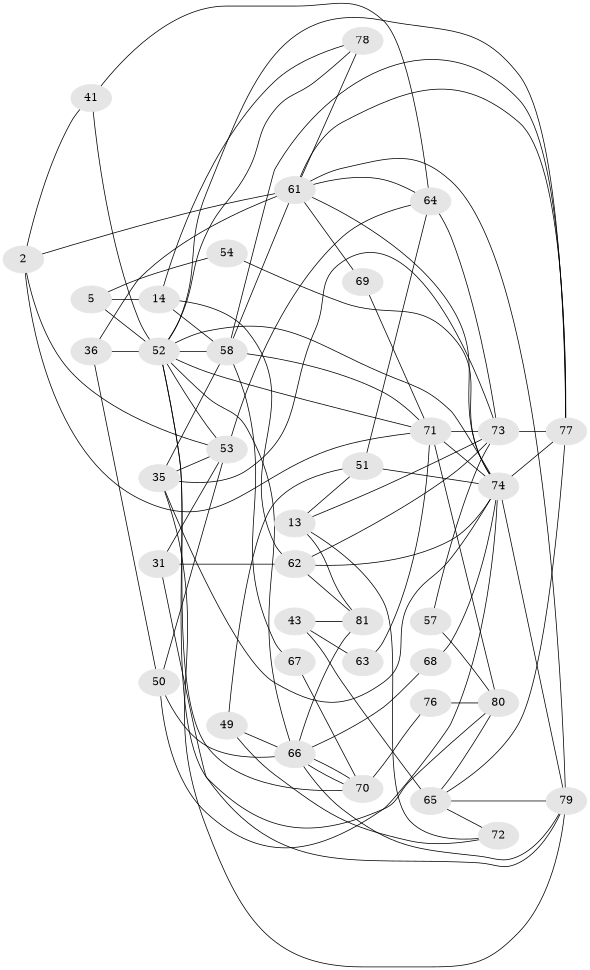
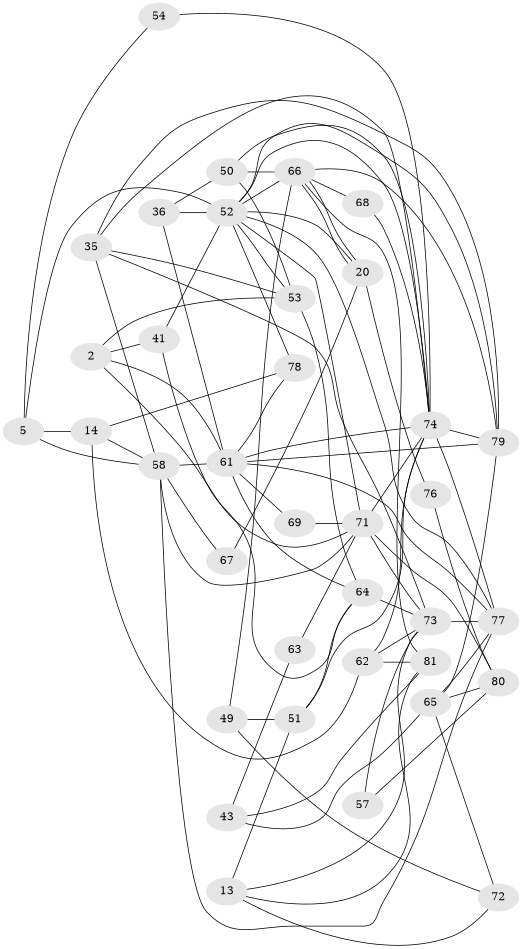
(193, 352) -> (86, 456)
(159, 564) -> none
(363, 789) -> (363, 273)
